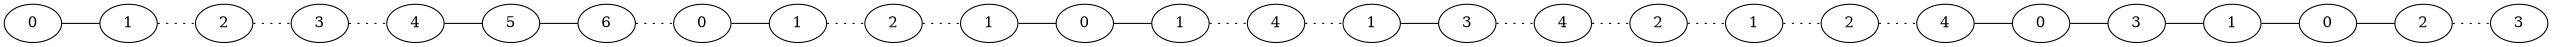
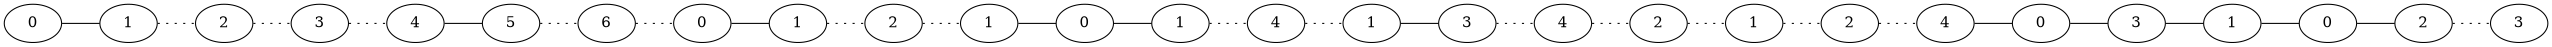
(559, 23) -> (559, 23)
